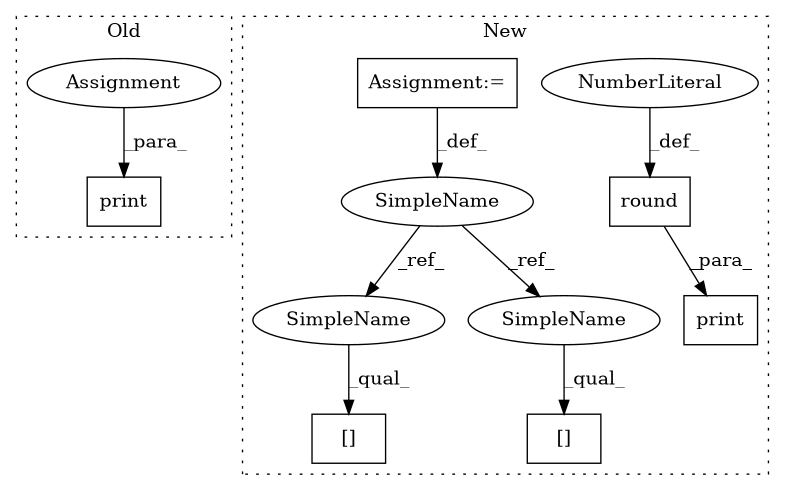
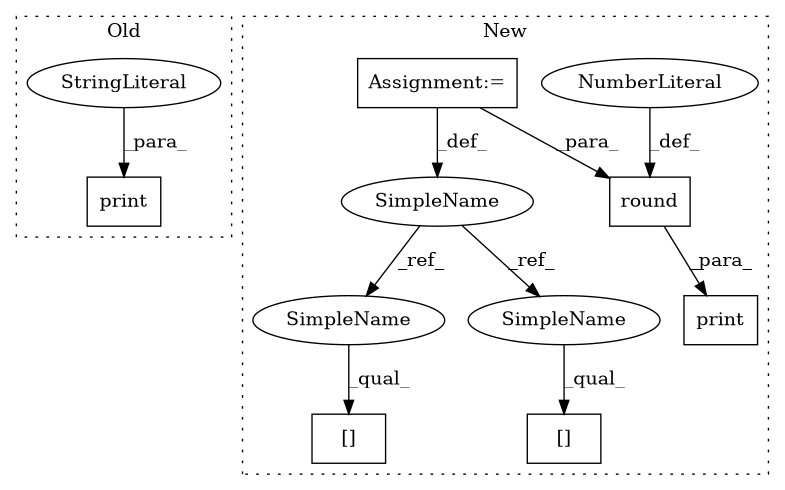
(124, 83) -> (124, 83)
none -> (539, 140)
